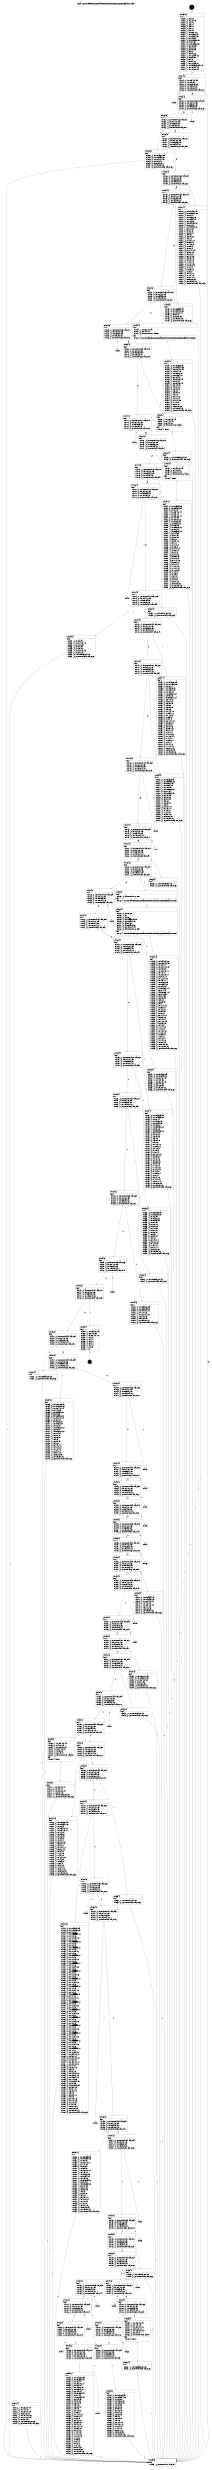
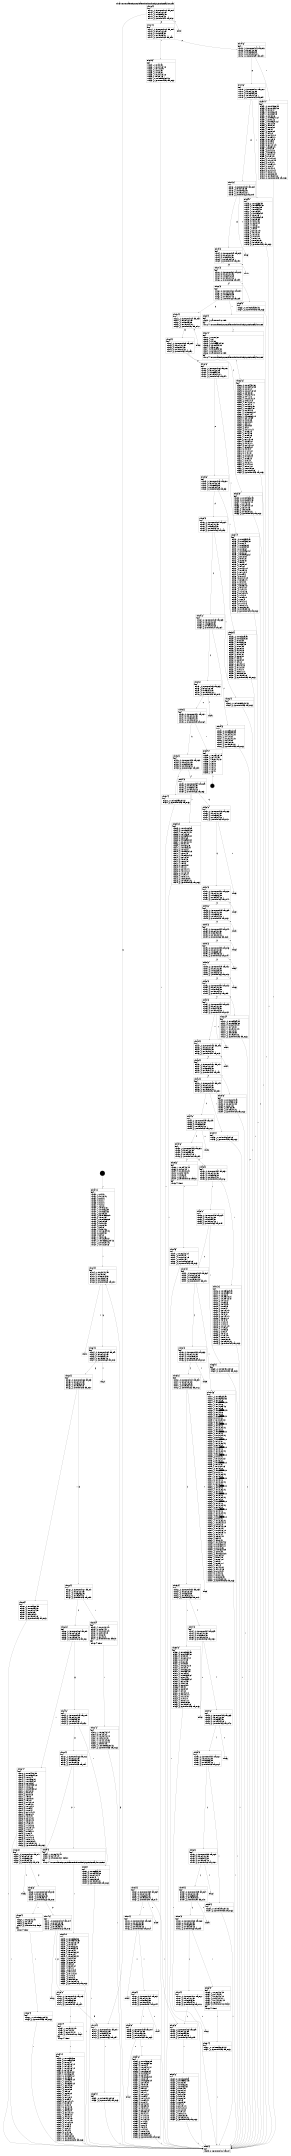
(147, 481) -> (122, 1012)
none -> (103, 1633)
